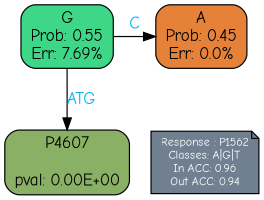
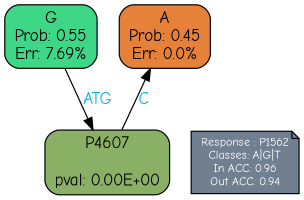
(128, 37) -> (134, 105)
